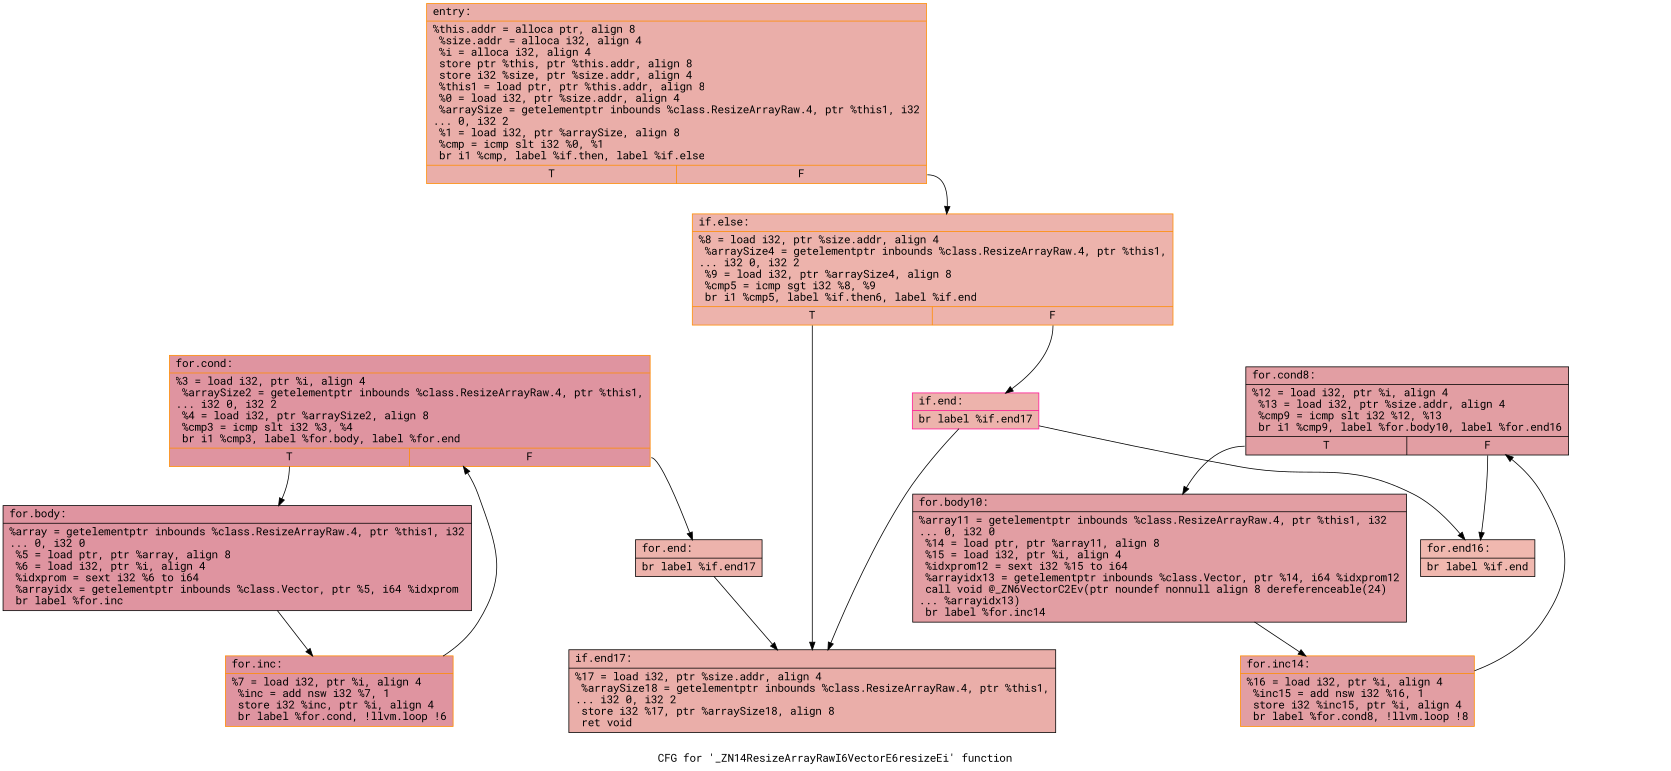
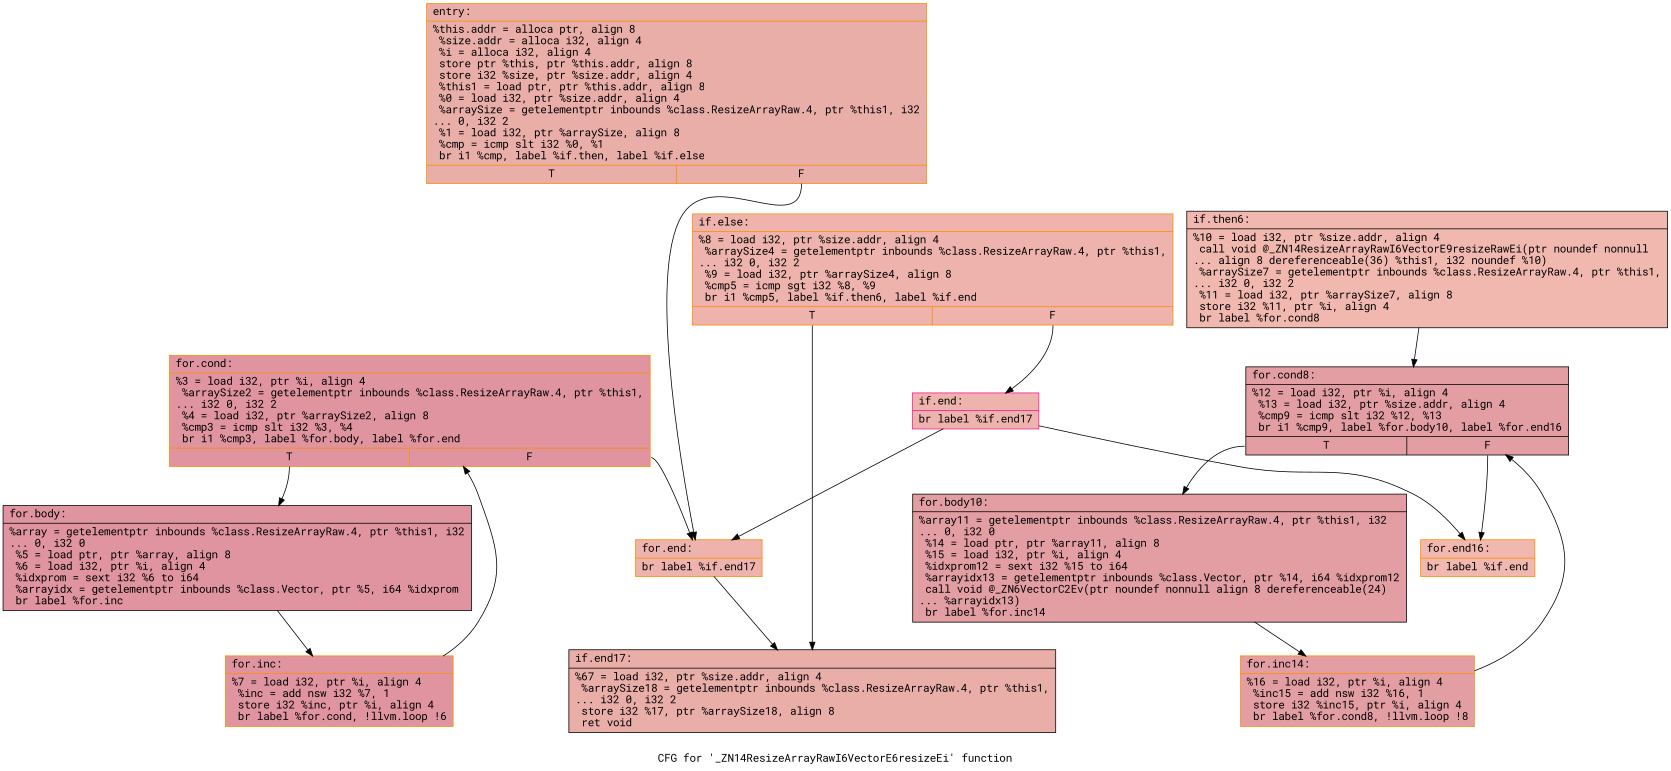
(944, 185) -> (667, 304)
none -> (1427, 269)
(885, 530) -> (841, 483)
(699, 558) -> (699, 558)
(1478, 558) -> (1478, 558)
(698, 677) -> (698, 677)
